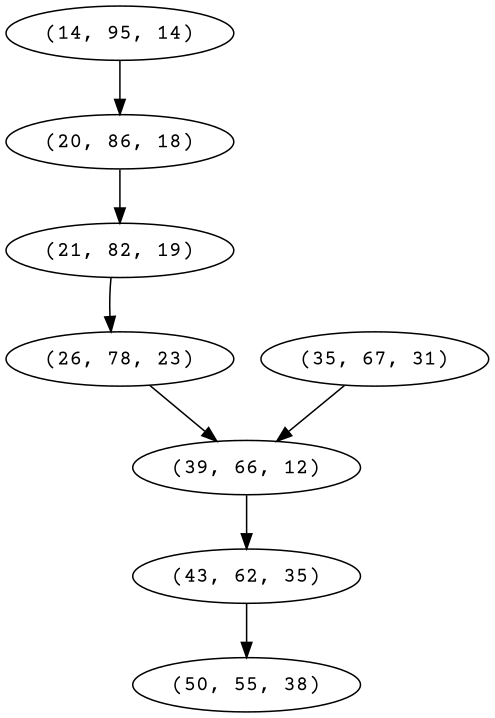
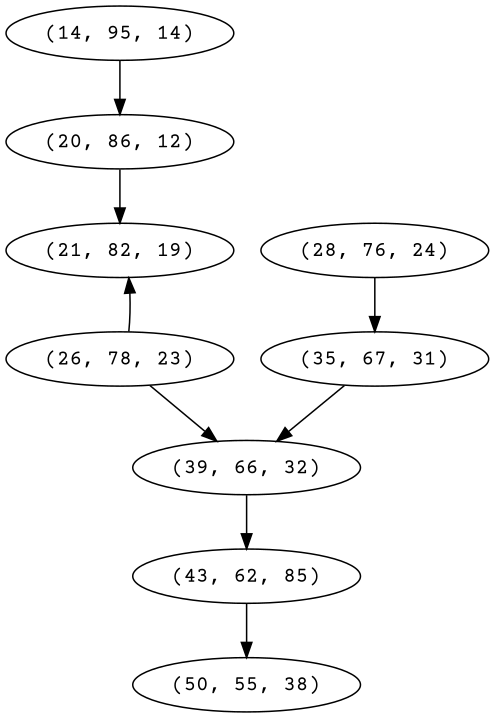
(120, 142) -> (120, 142)
none -> (375, 250)
(110, 297) -> (130, 312)
(247, 468) -> (247, 468)
(247, 576) -> (247, 576)
